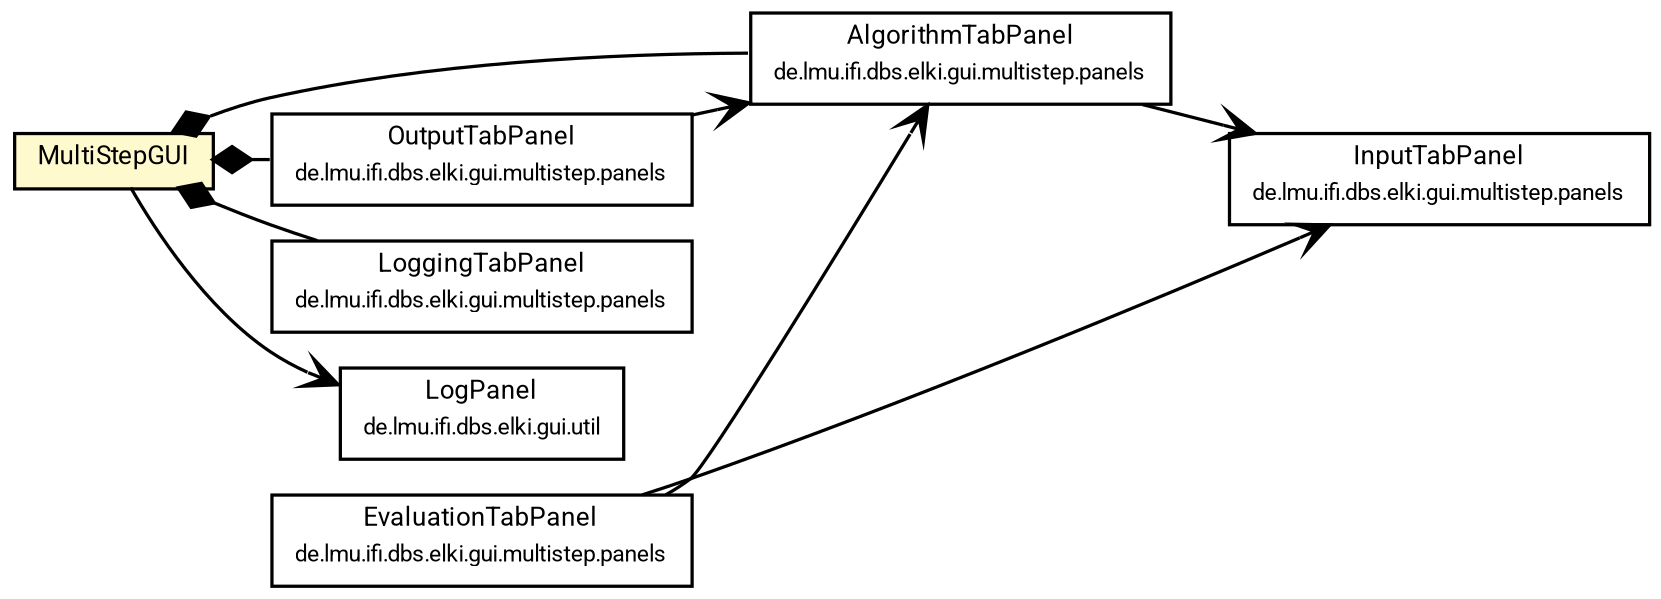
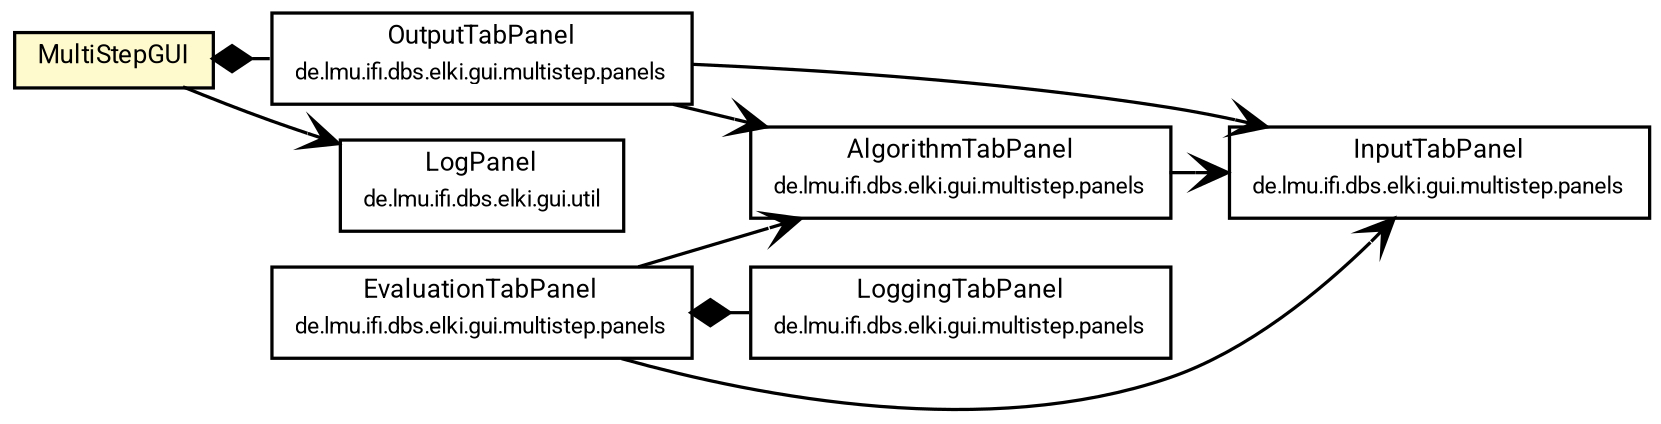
(477, 66) -> none
none -> (964, 83)
(266, 223) -> (739, 313)
